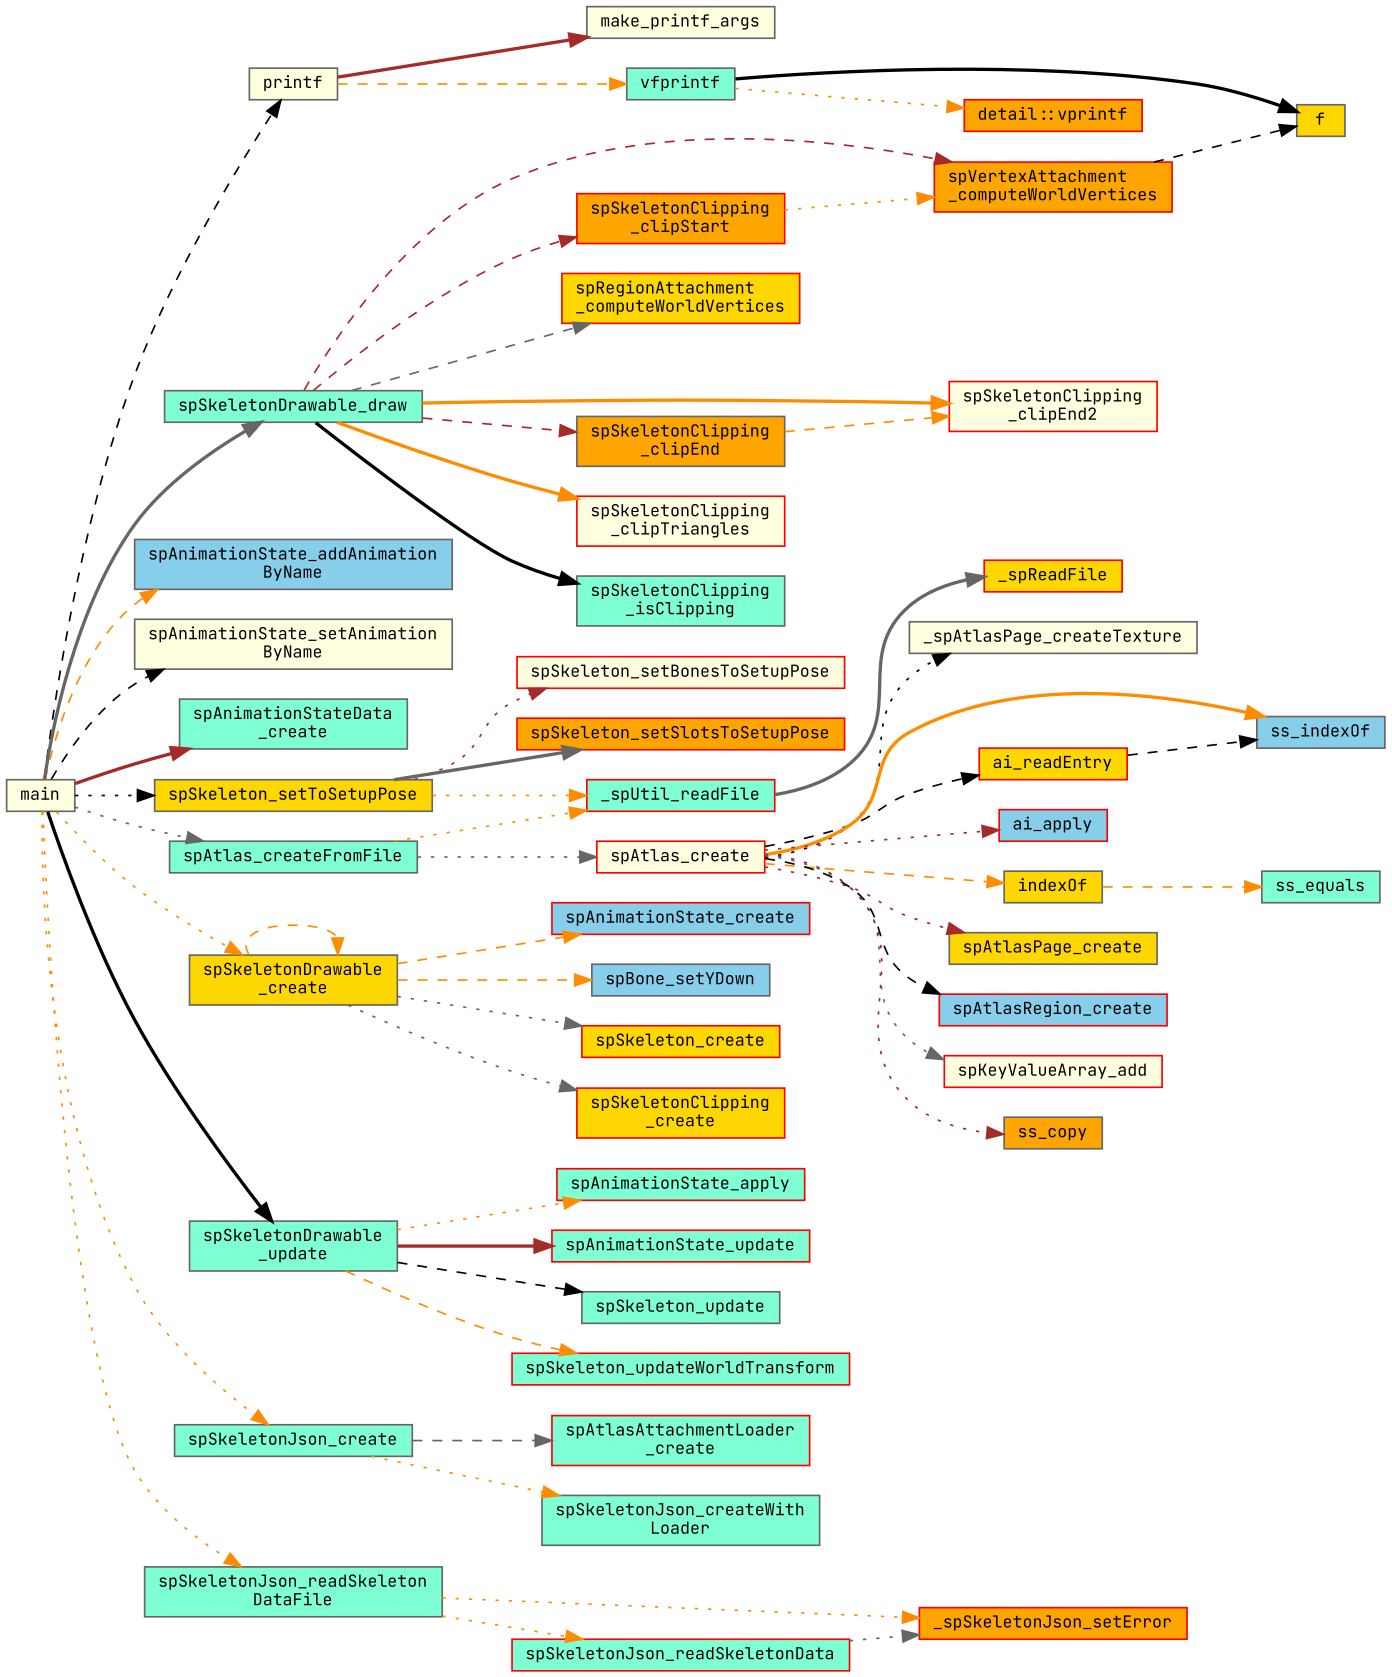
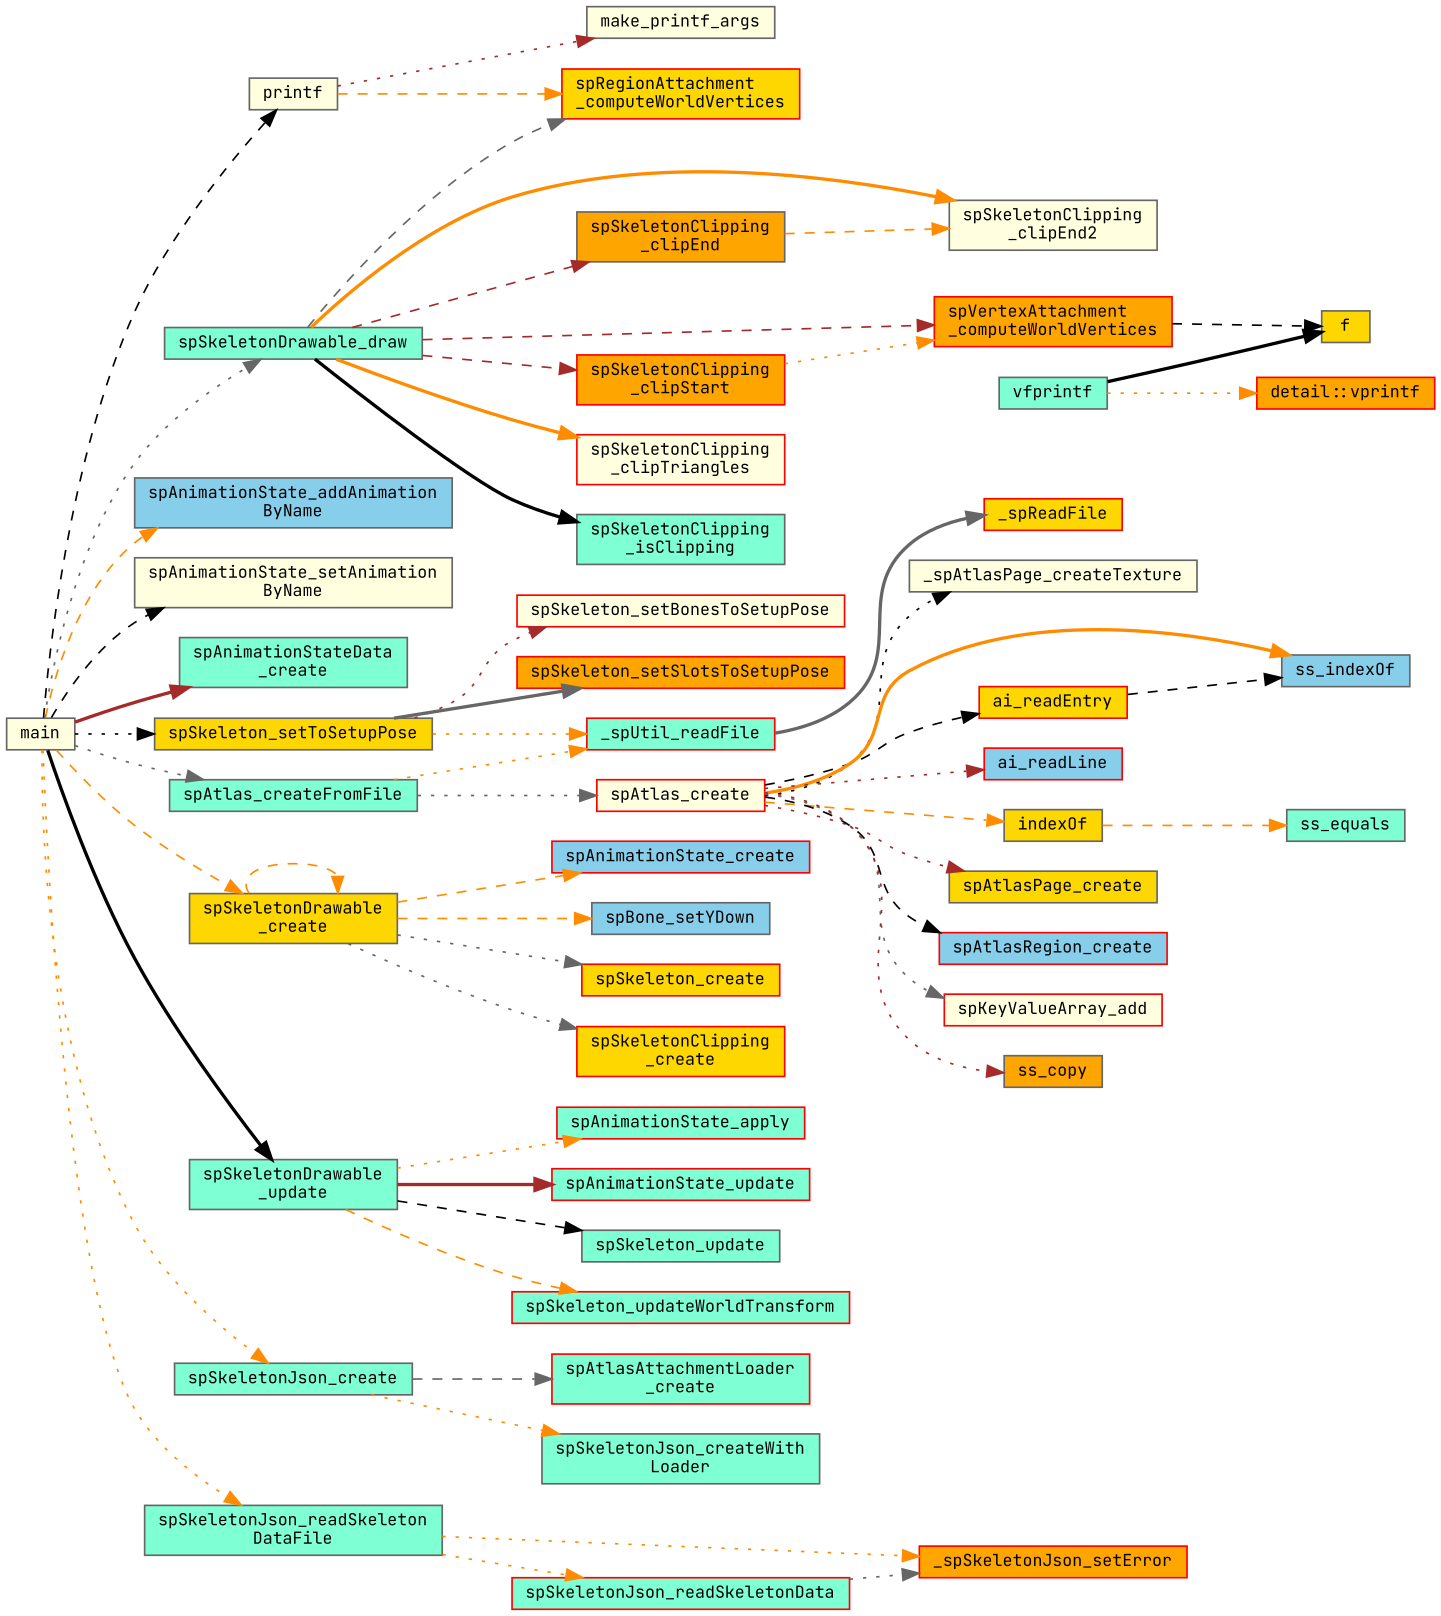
(454, 59) -> (457, 64)
(474, 84) -> (441, 94)
(1053, 406) -> (1053, 225)
(103, 579) -> (103, 517)
(1053, 825) -> (1053, 764)
(135, 887) -> (135, 826)
